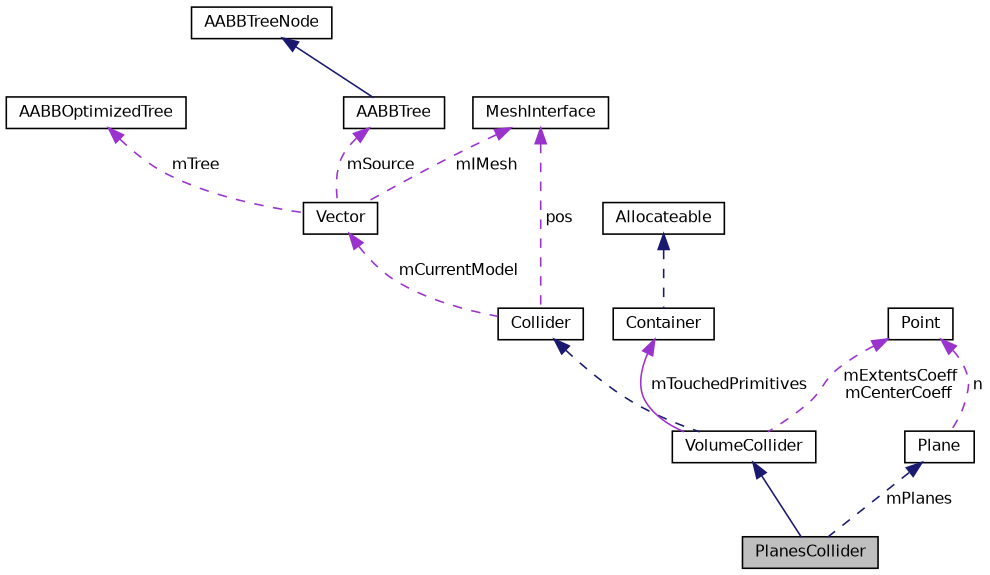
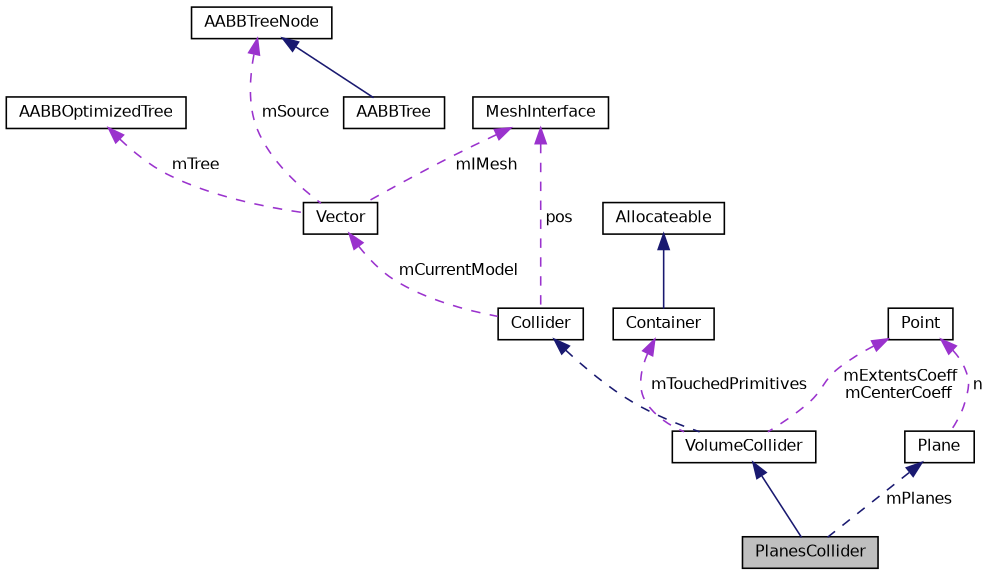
(338, 168) -> (262, 139)
(664, 279) -> (664, 279)
(643, 397) -> (643, 397)
